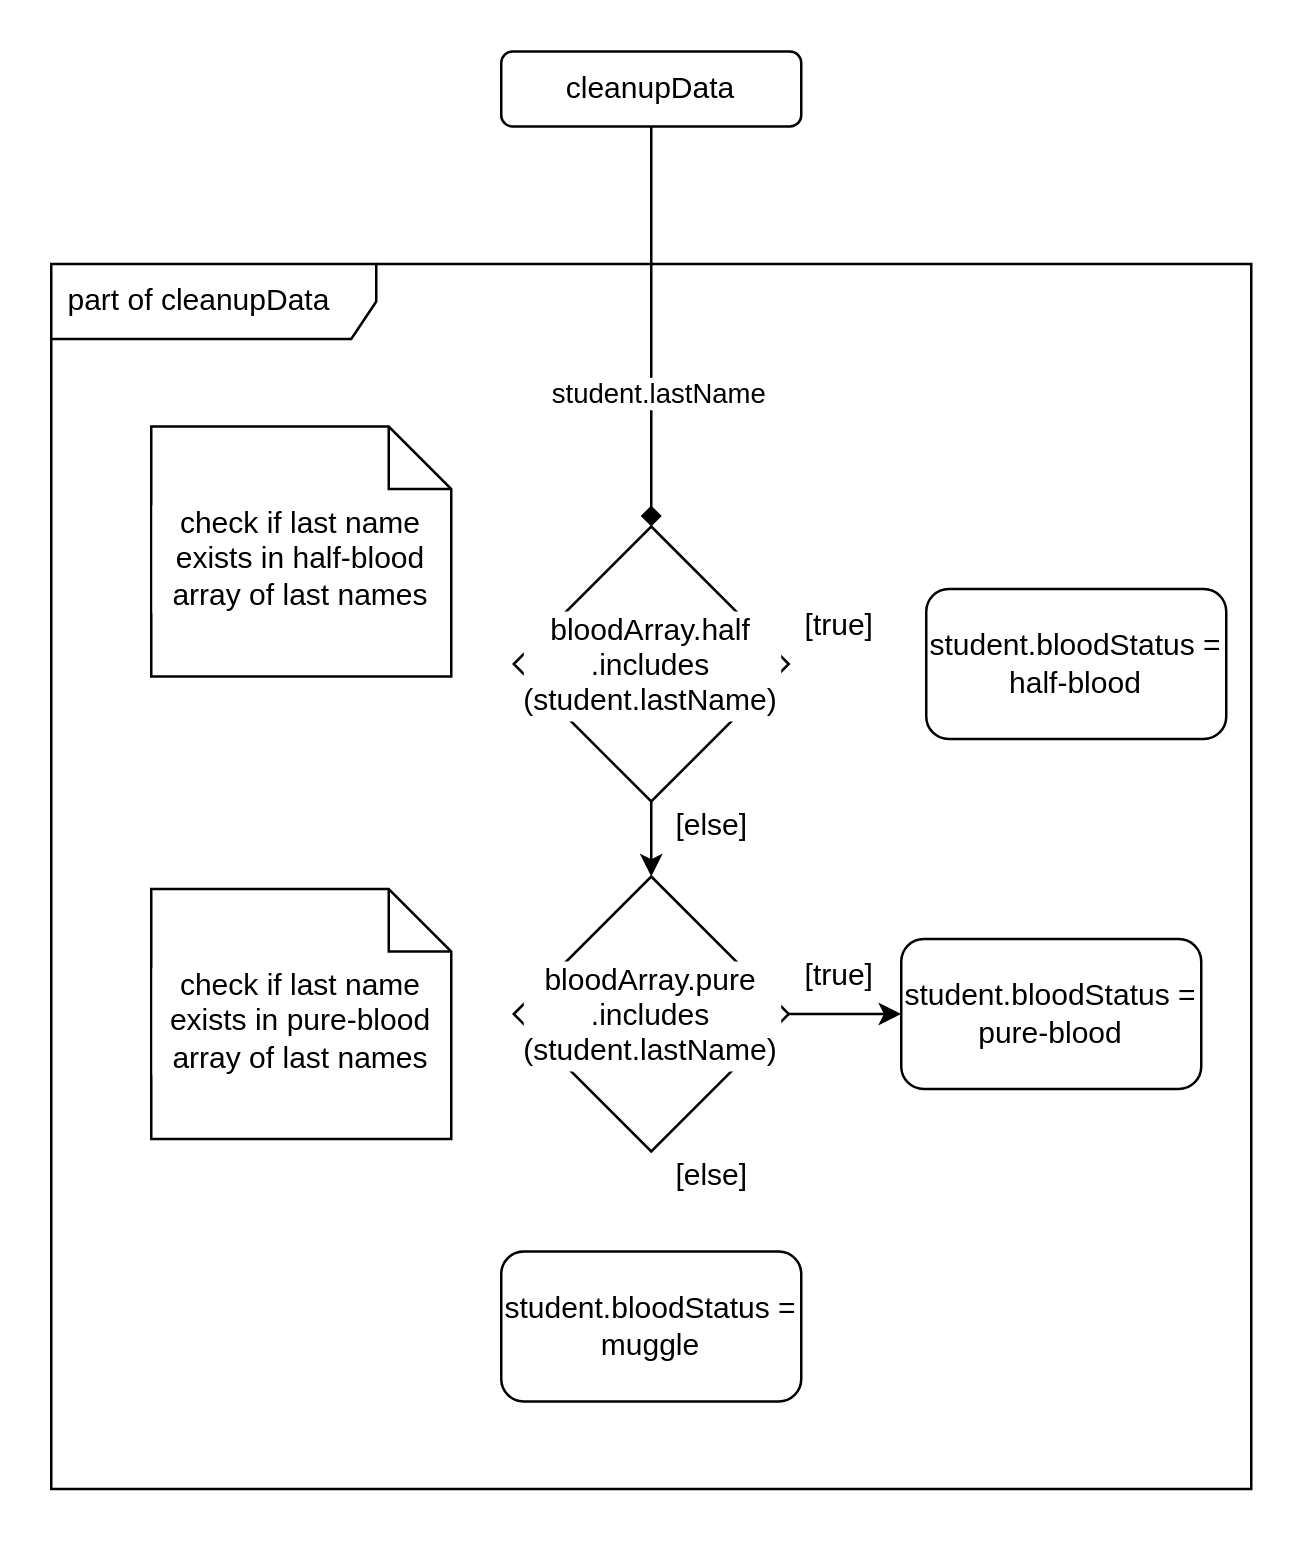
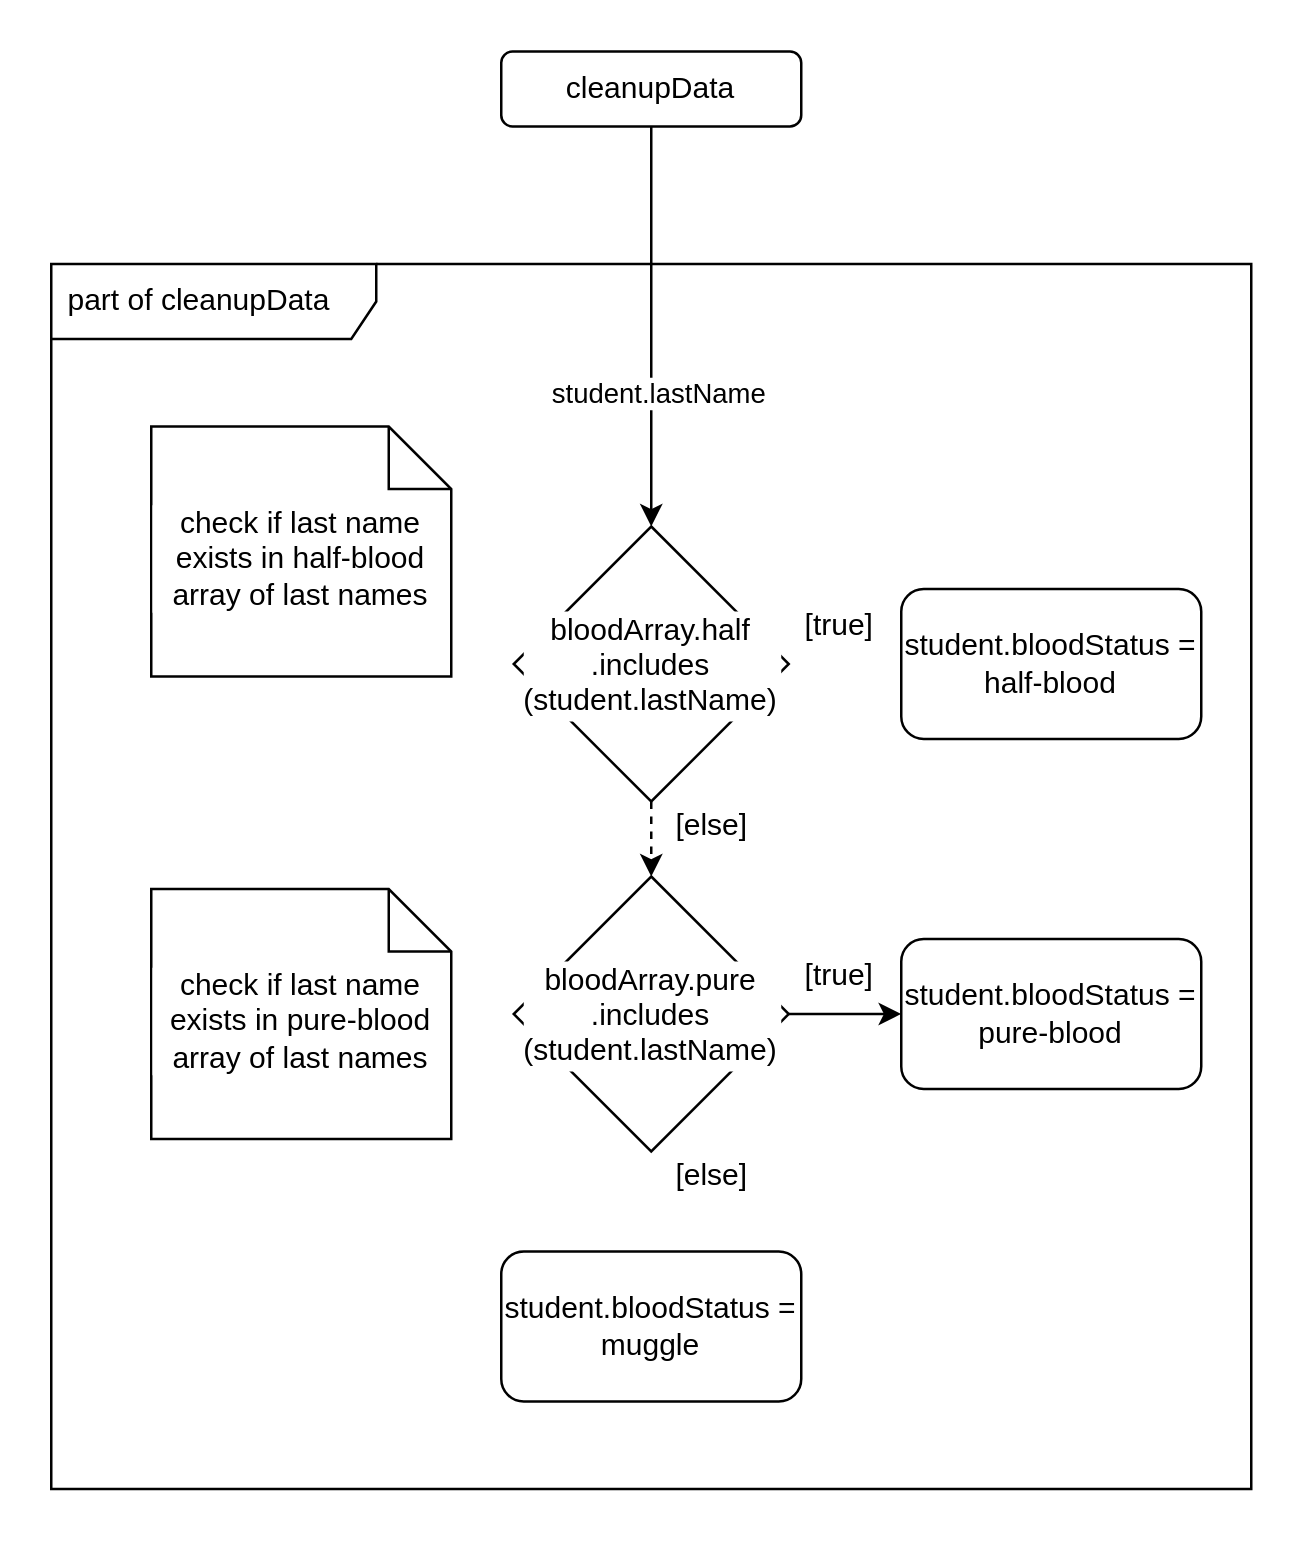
(651, 506) -> (651, 507)
(1076, 664) -> (1051, 664)
(651, 832) -> (651, 832)
